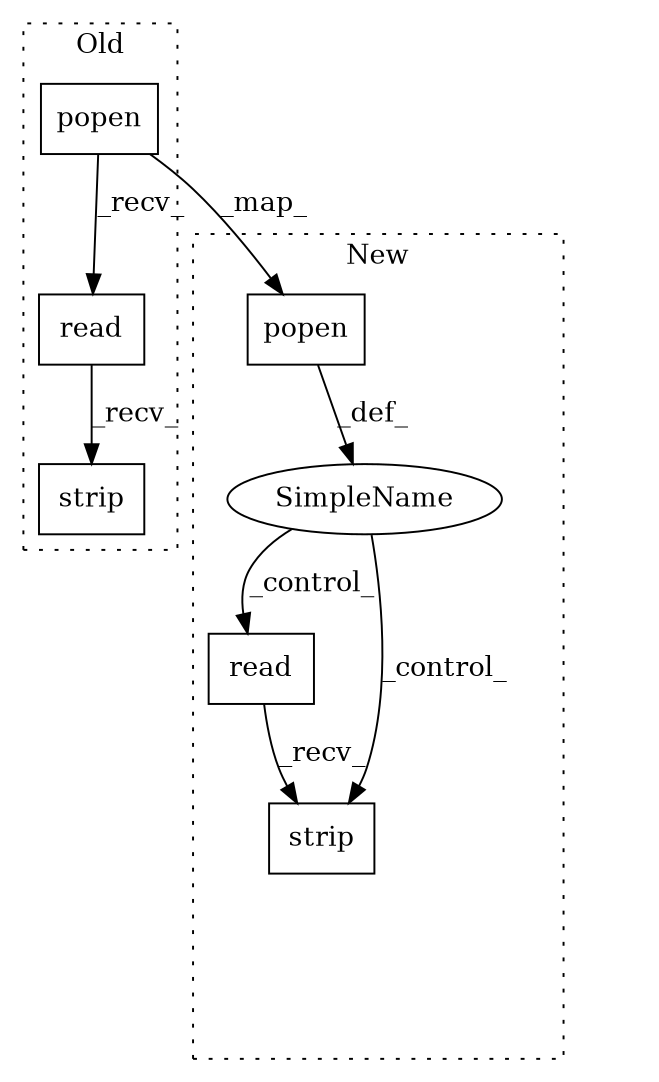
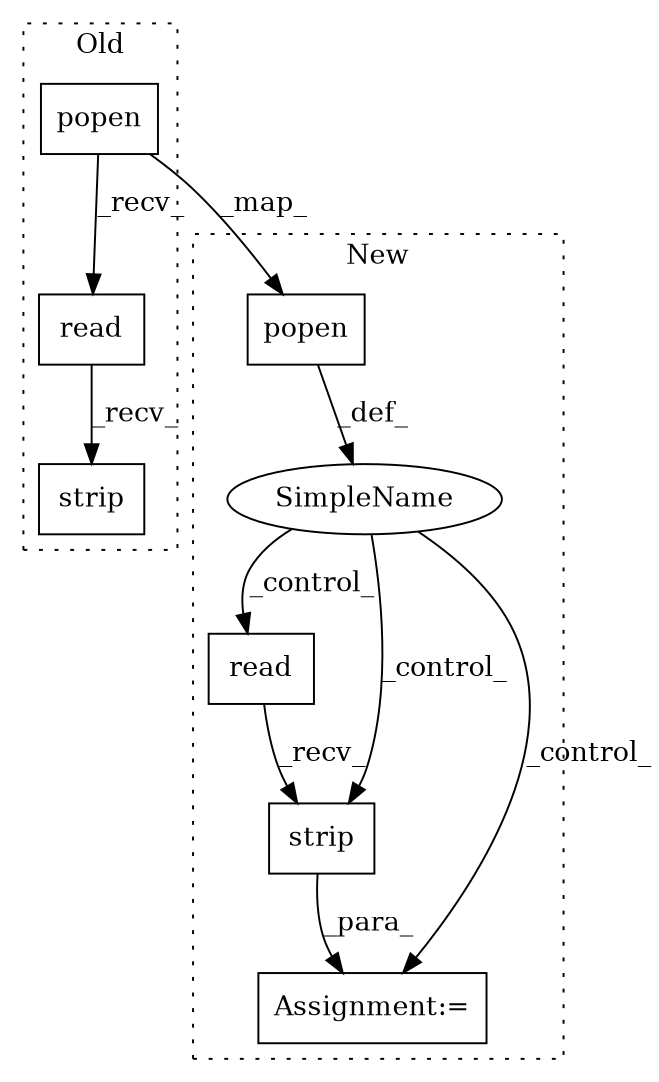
none -> (372, 1008)
